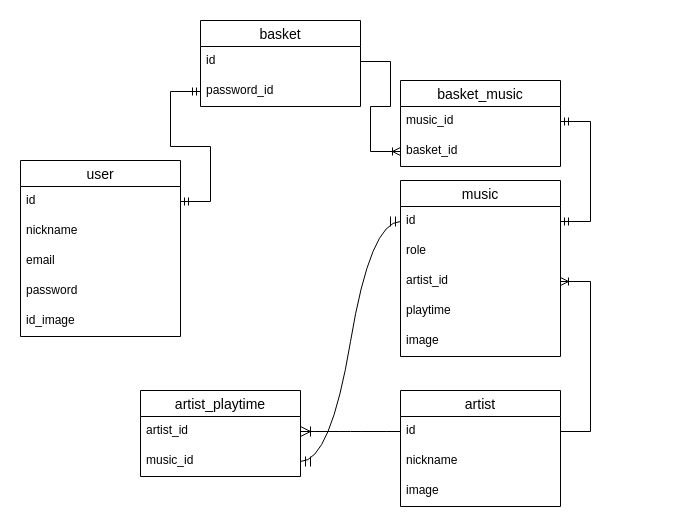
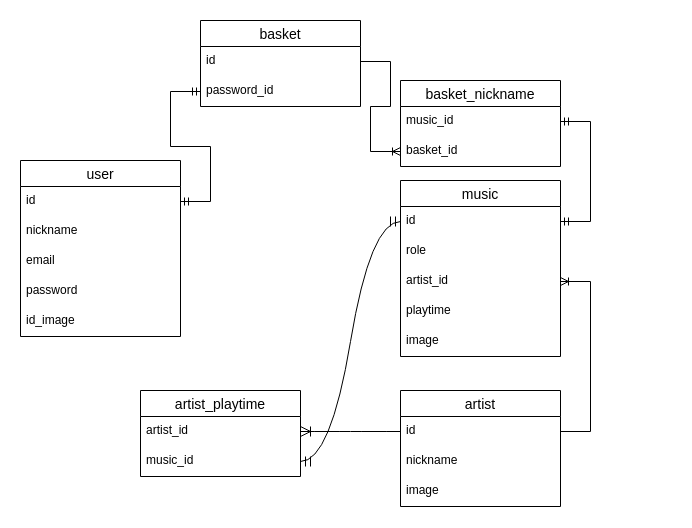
(480, 94) -> (480, 94)
